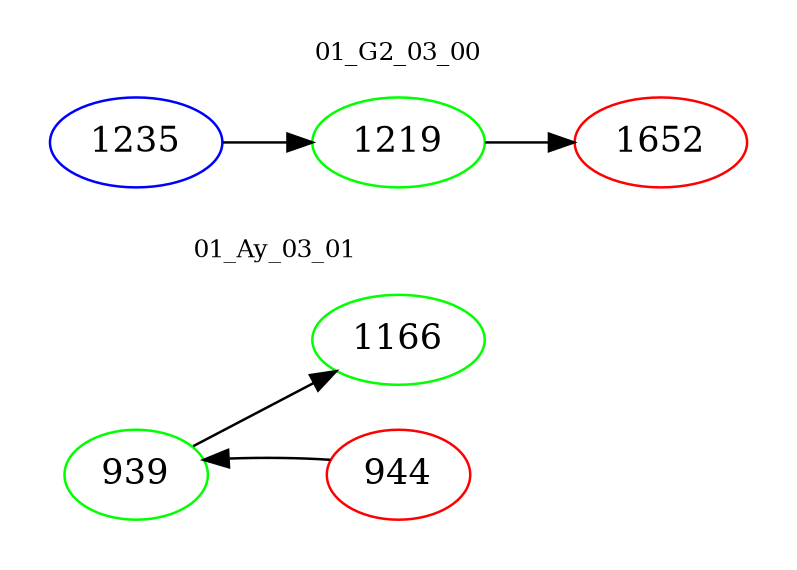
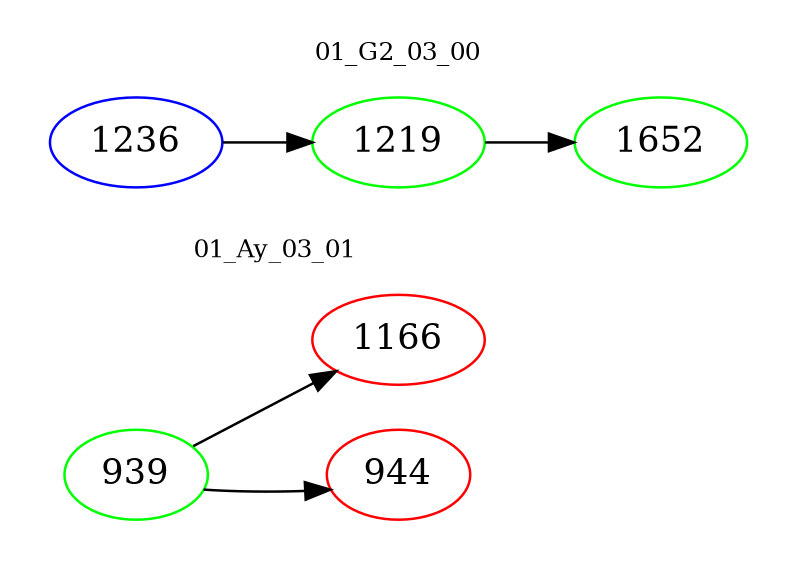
(136, 142) -> (136, 142)
(661, 142) -> (661, 142)
(399, 340) -> (399, 340)
(280, 458) -> (254, 492)
